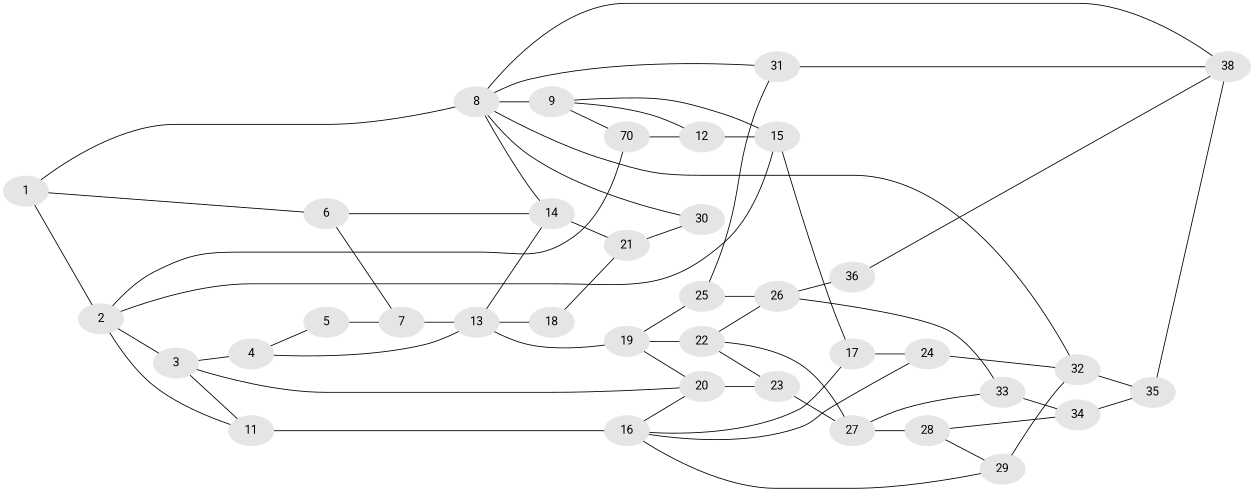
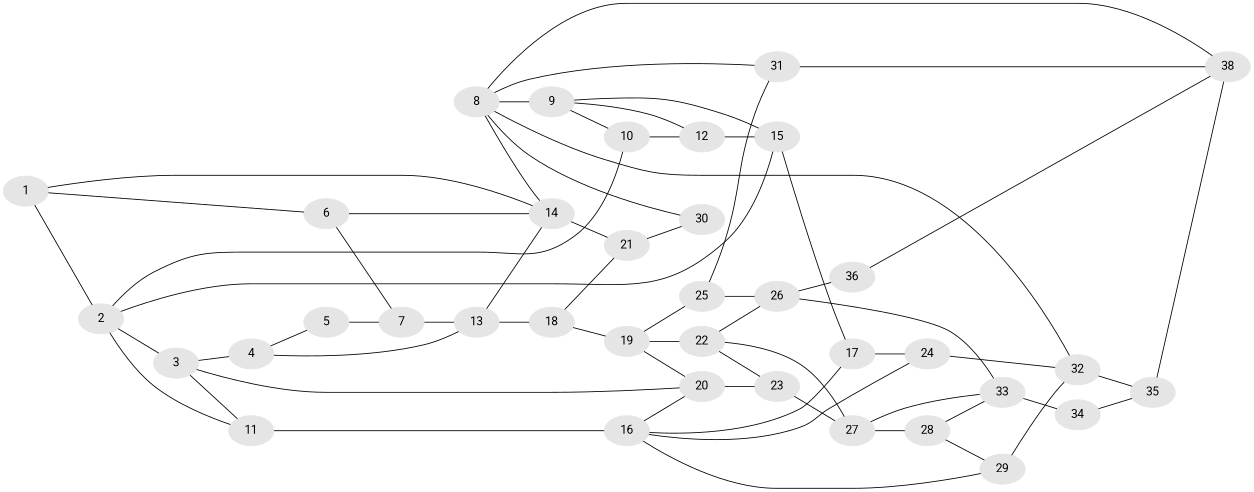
(242, 124) -> (292, 175)
(627, 137) -> (627, 137)
(548, 347) -> (589, 332)
(1003, 423) -> (965, 411)
